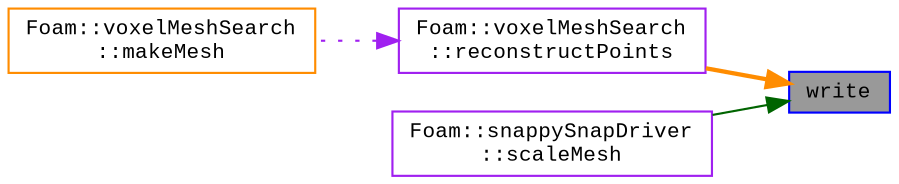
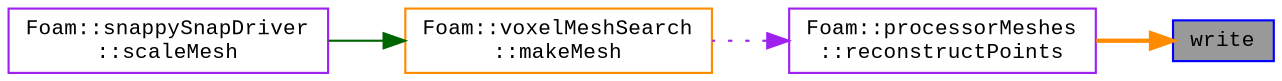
(552, 41) -> (942, 41)
(740, 110) -> (356, 41)
